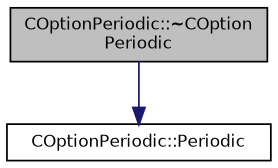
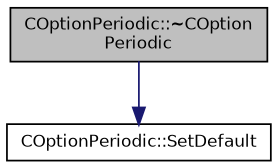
(139, 142) -> (139, 142)
